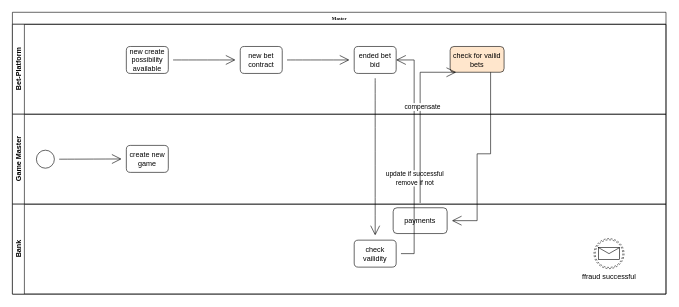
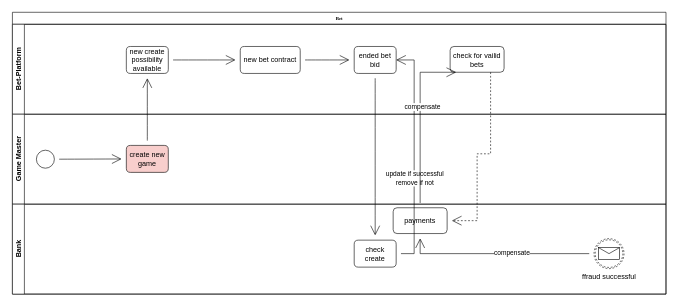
(340, 18) -> (340, 18)
(477, 59) -> (477, 59)
(261, 60) -> (270, 60)
none -> (147, 110)
(480, 154) -> (480, 154)
(147, 159) -> (147, 159)
(375, 254) -> (375, 254)
none -> (498, 254)
